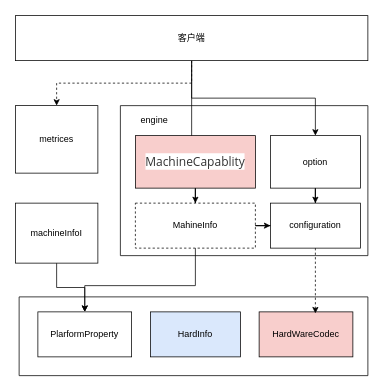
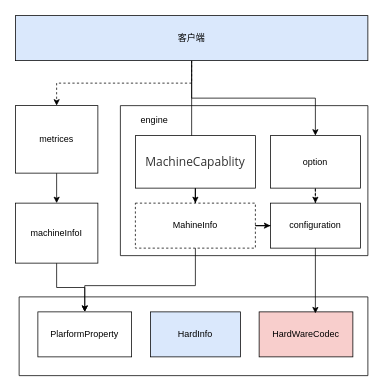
(192, 38) -> (192, 38)
(195, 162) -> (195, 162)
none -> (57, 185)
(315, 190) -> (315, 190)
(315, 278) -> (315, 278)
